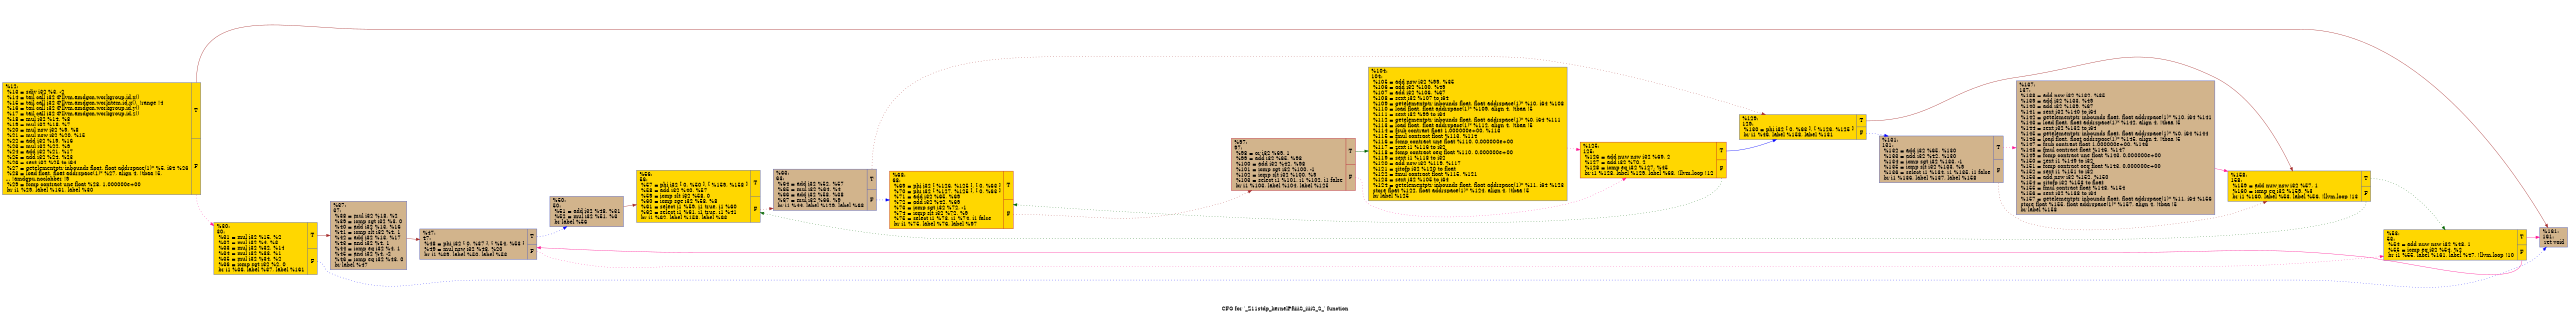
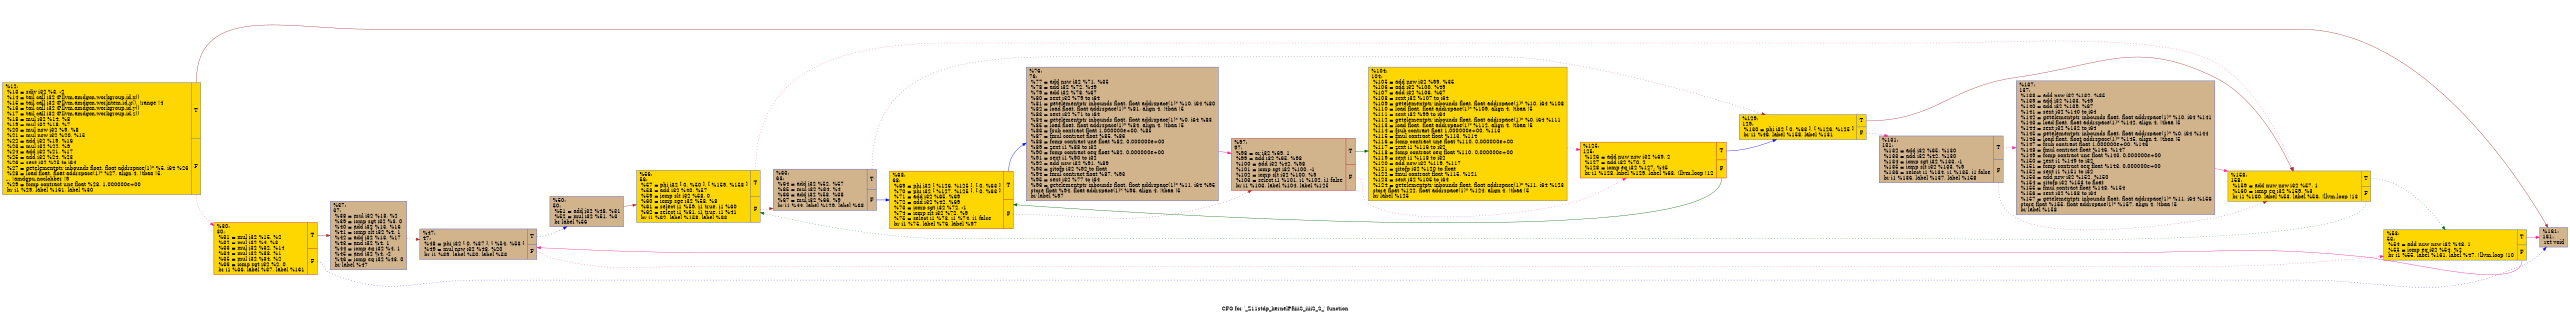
none -> (1519, 43)
none -> (1122, 134)
(1875, 134) -> (1875, 134)
(881, 200) -> (881, 200)
(1374, 222) -> (1374, 222)
(411, 239) -> (411, 239)
(266, 249) -> (266, 249)
